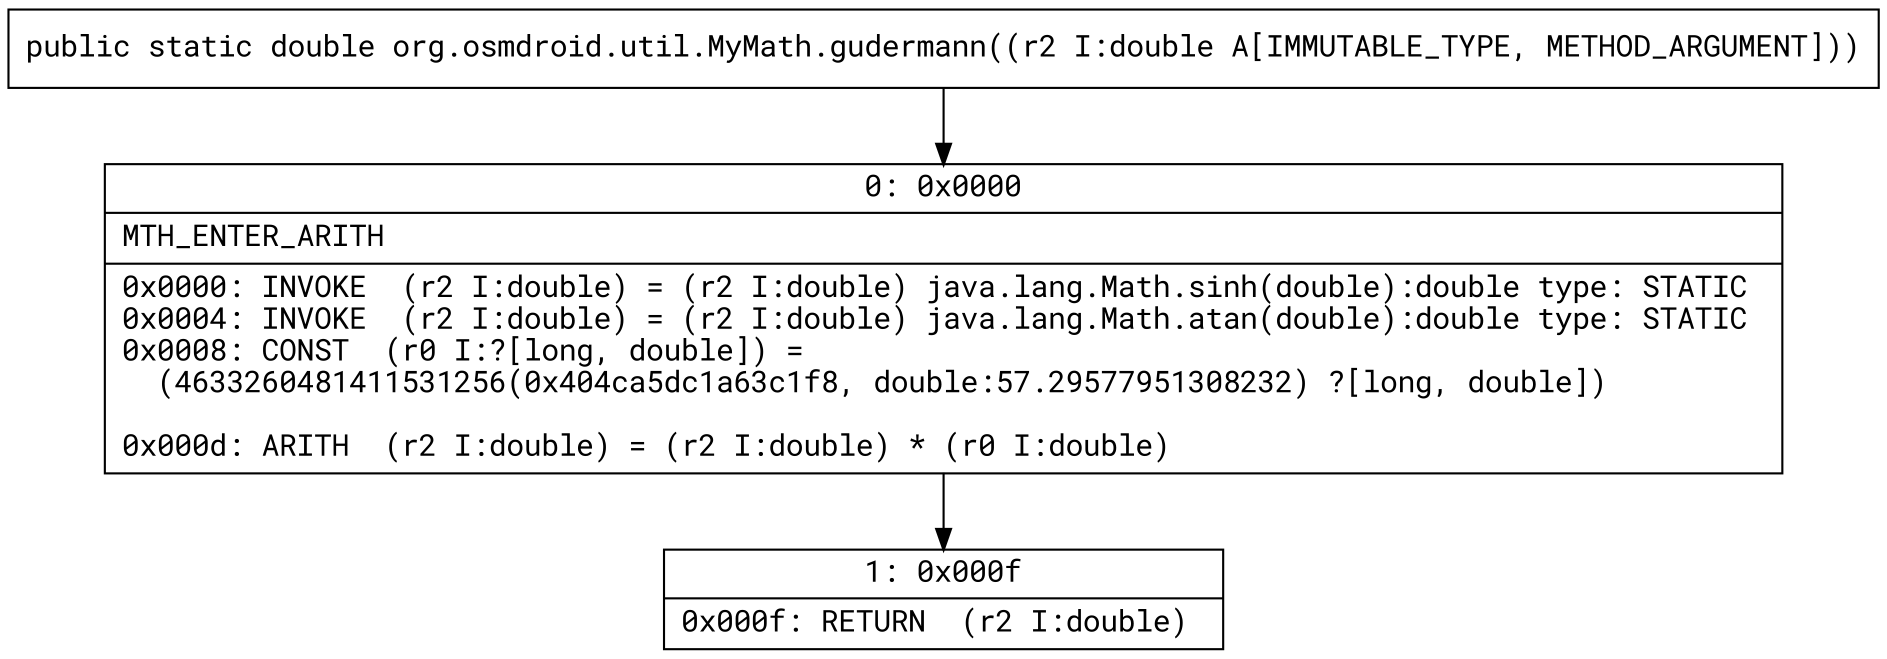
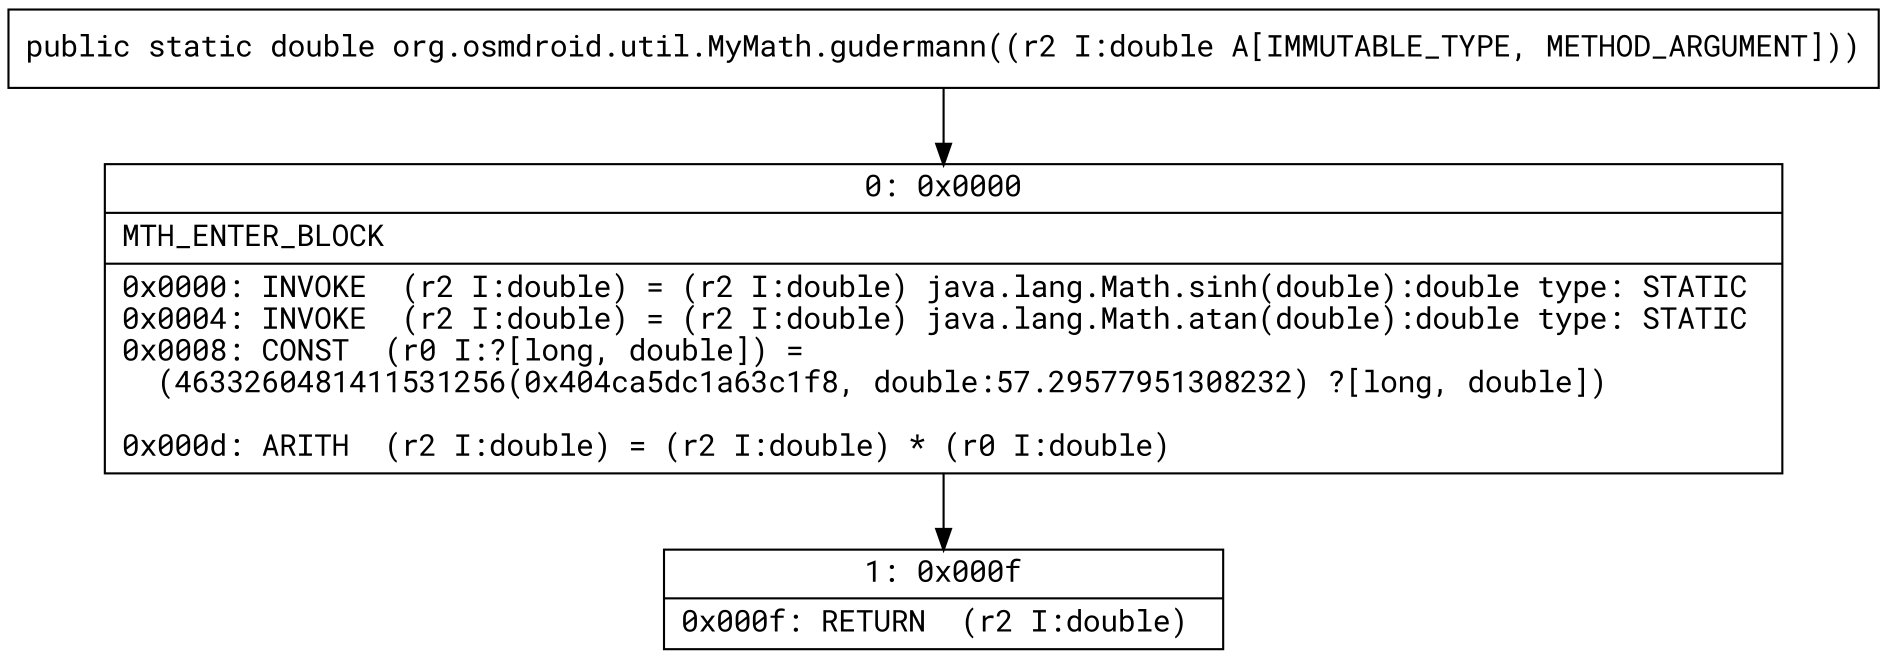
(253, 237) -> (253, 237)
